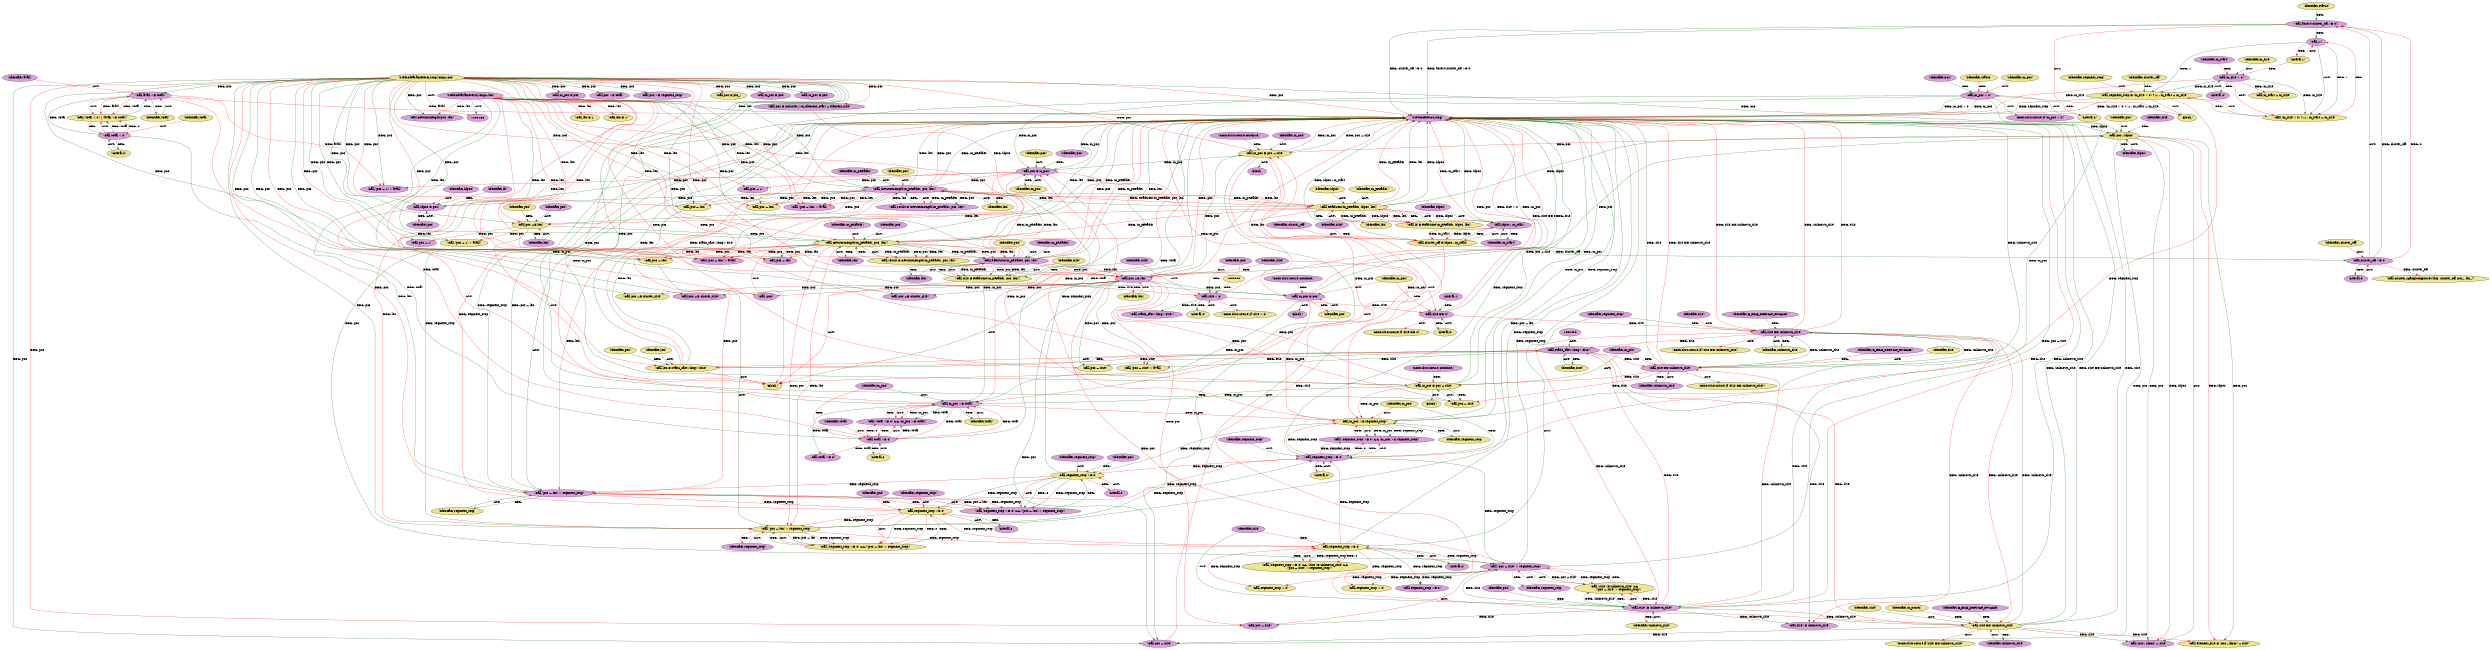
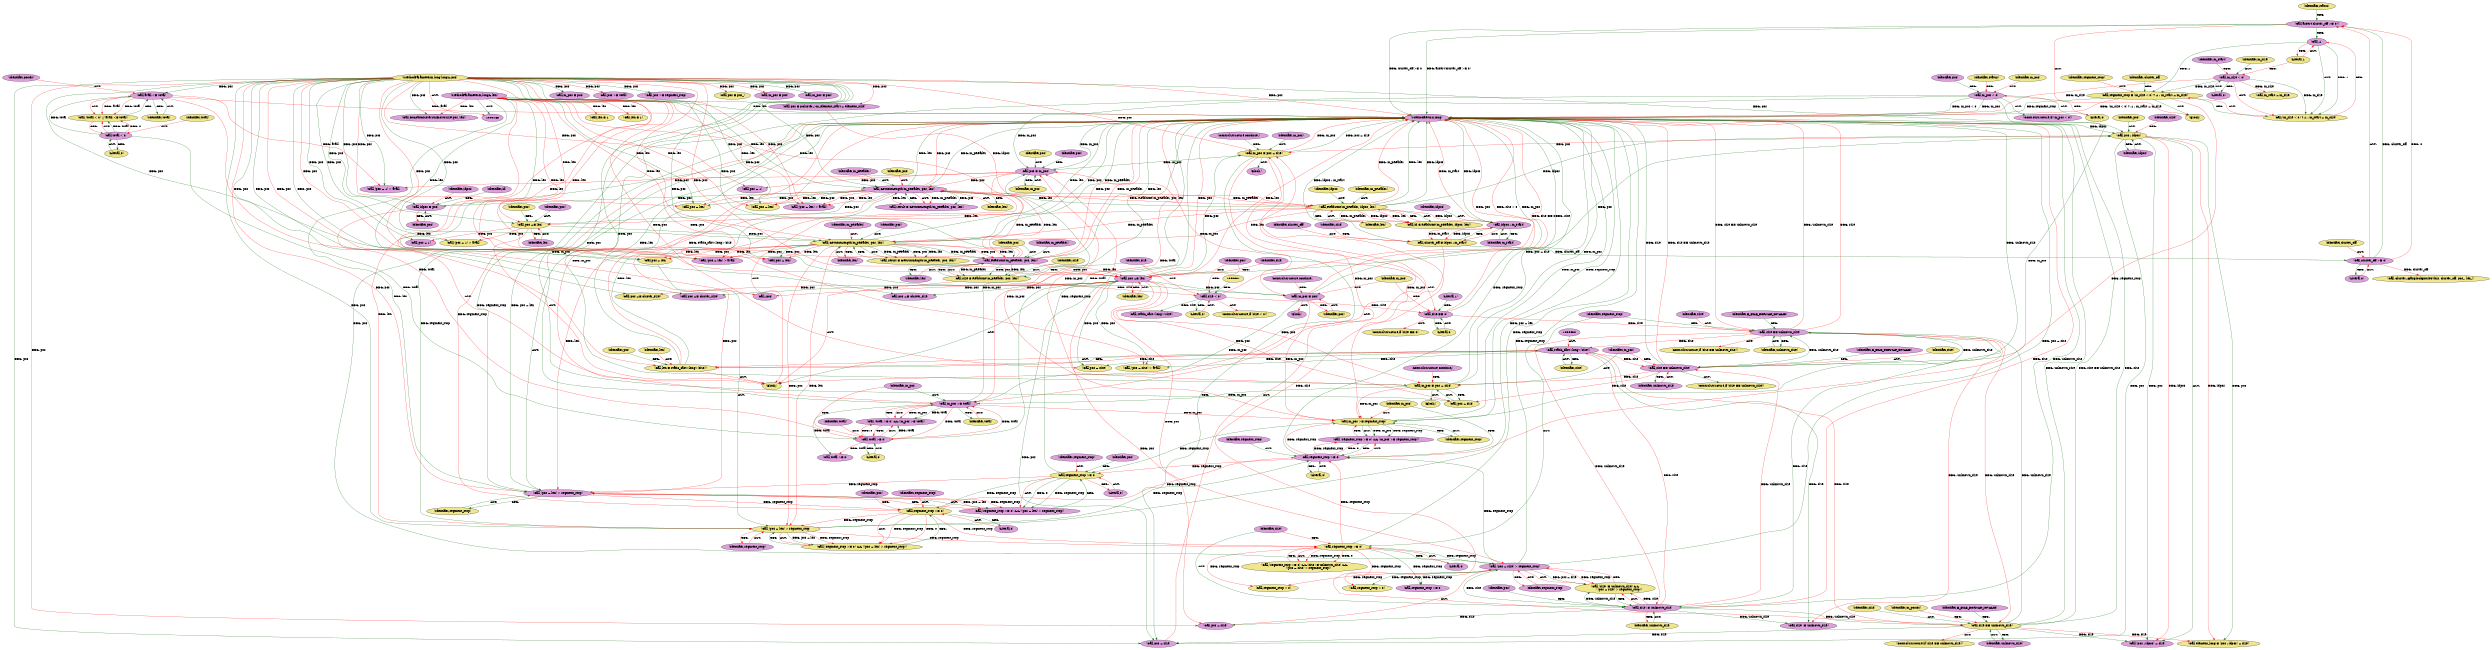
(20, 78) -> (21, 78)
(432, 118) -> (434, 118)
(1234, 279) -> (1233, 279)
(2219, 644) -> (2219, 644)
